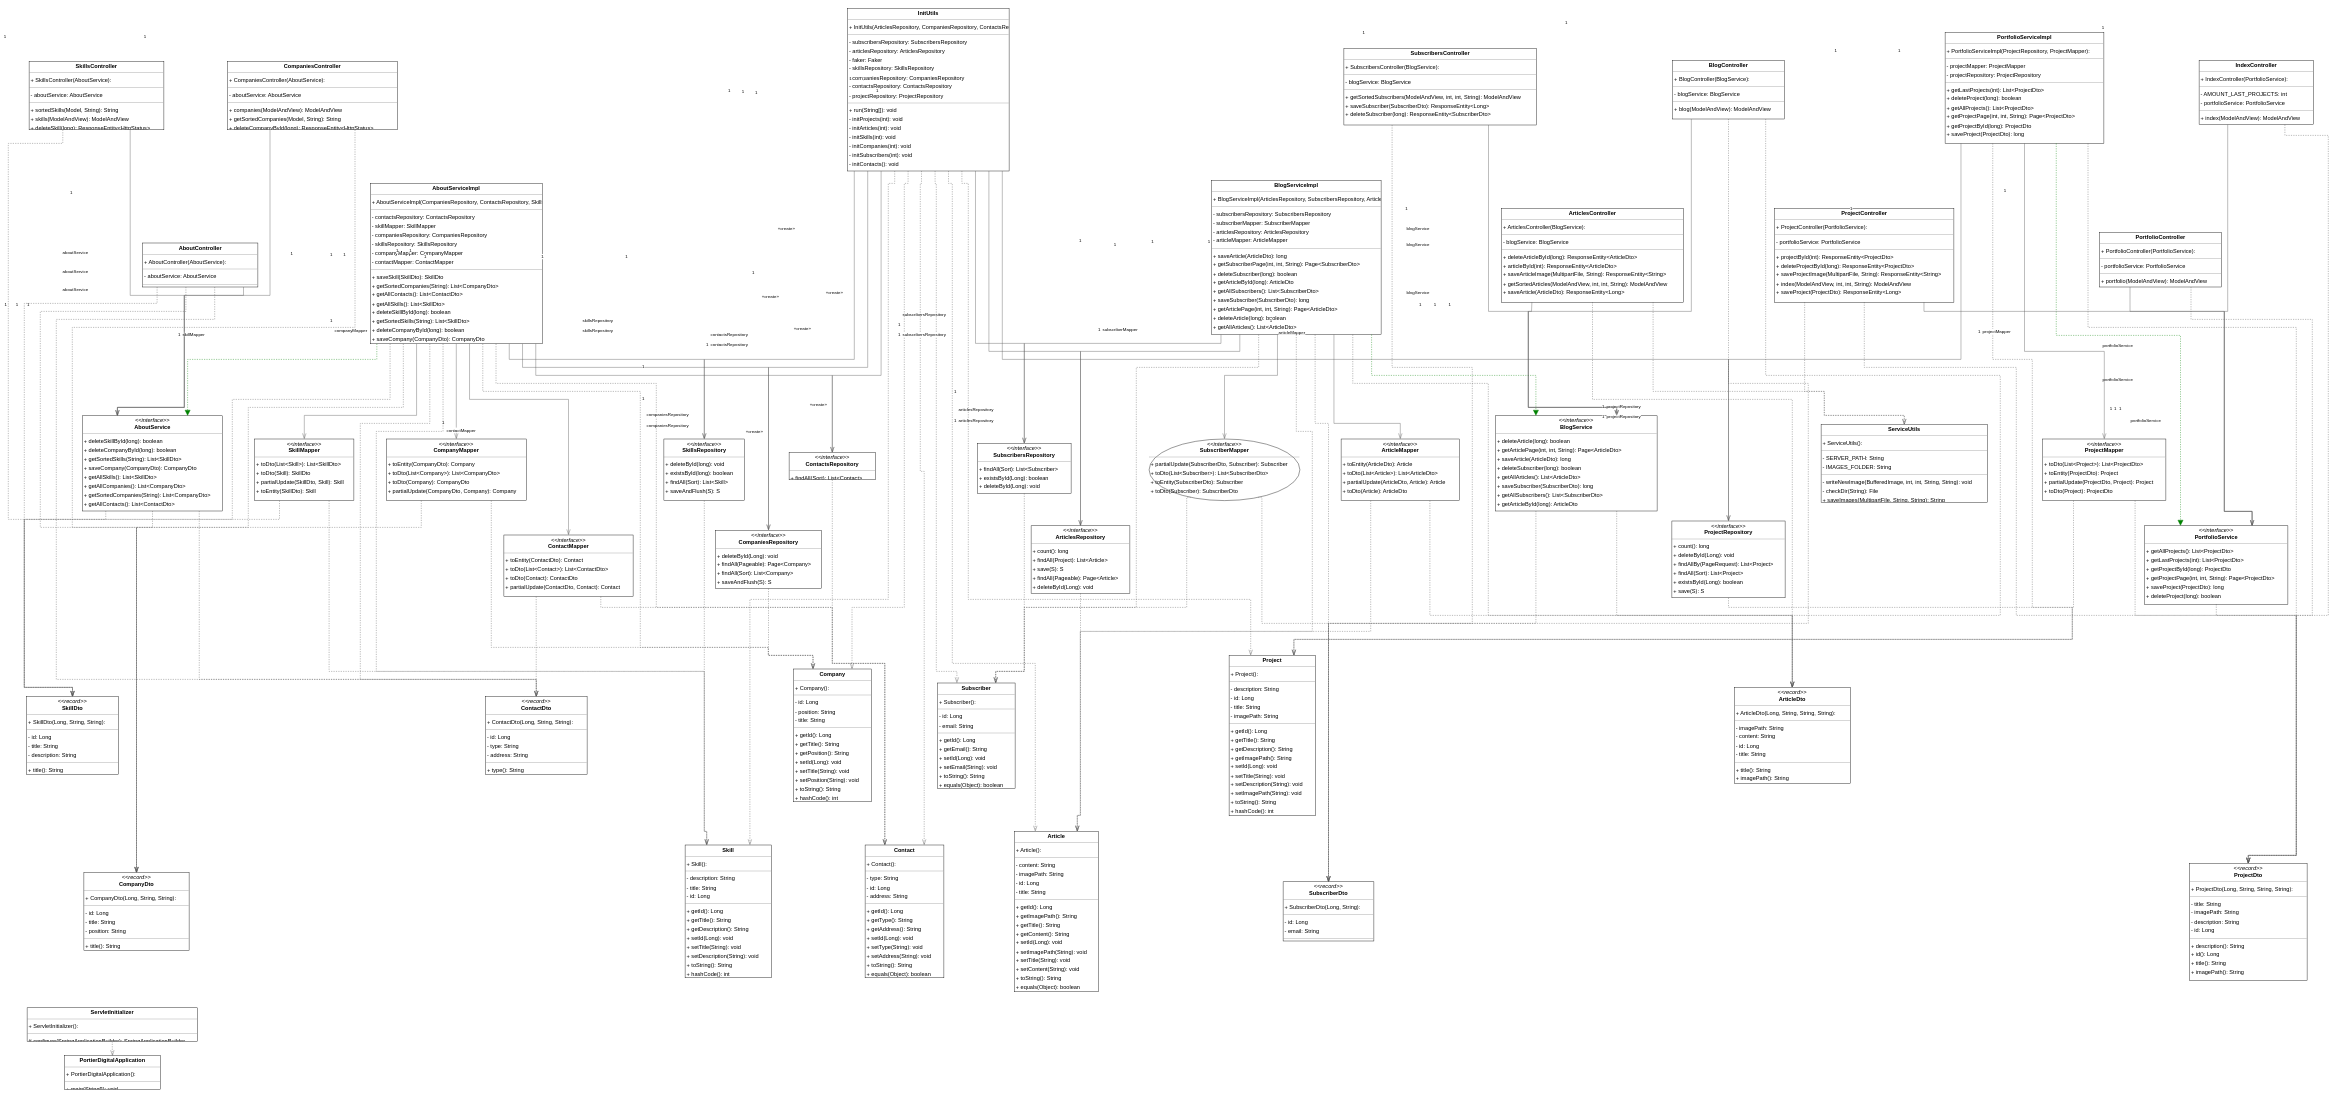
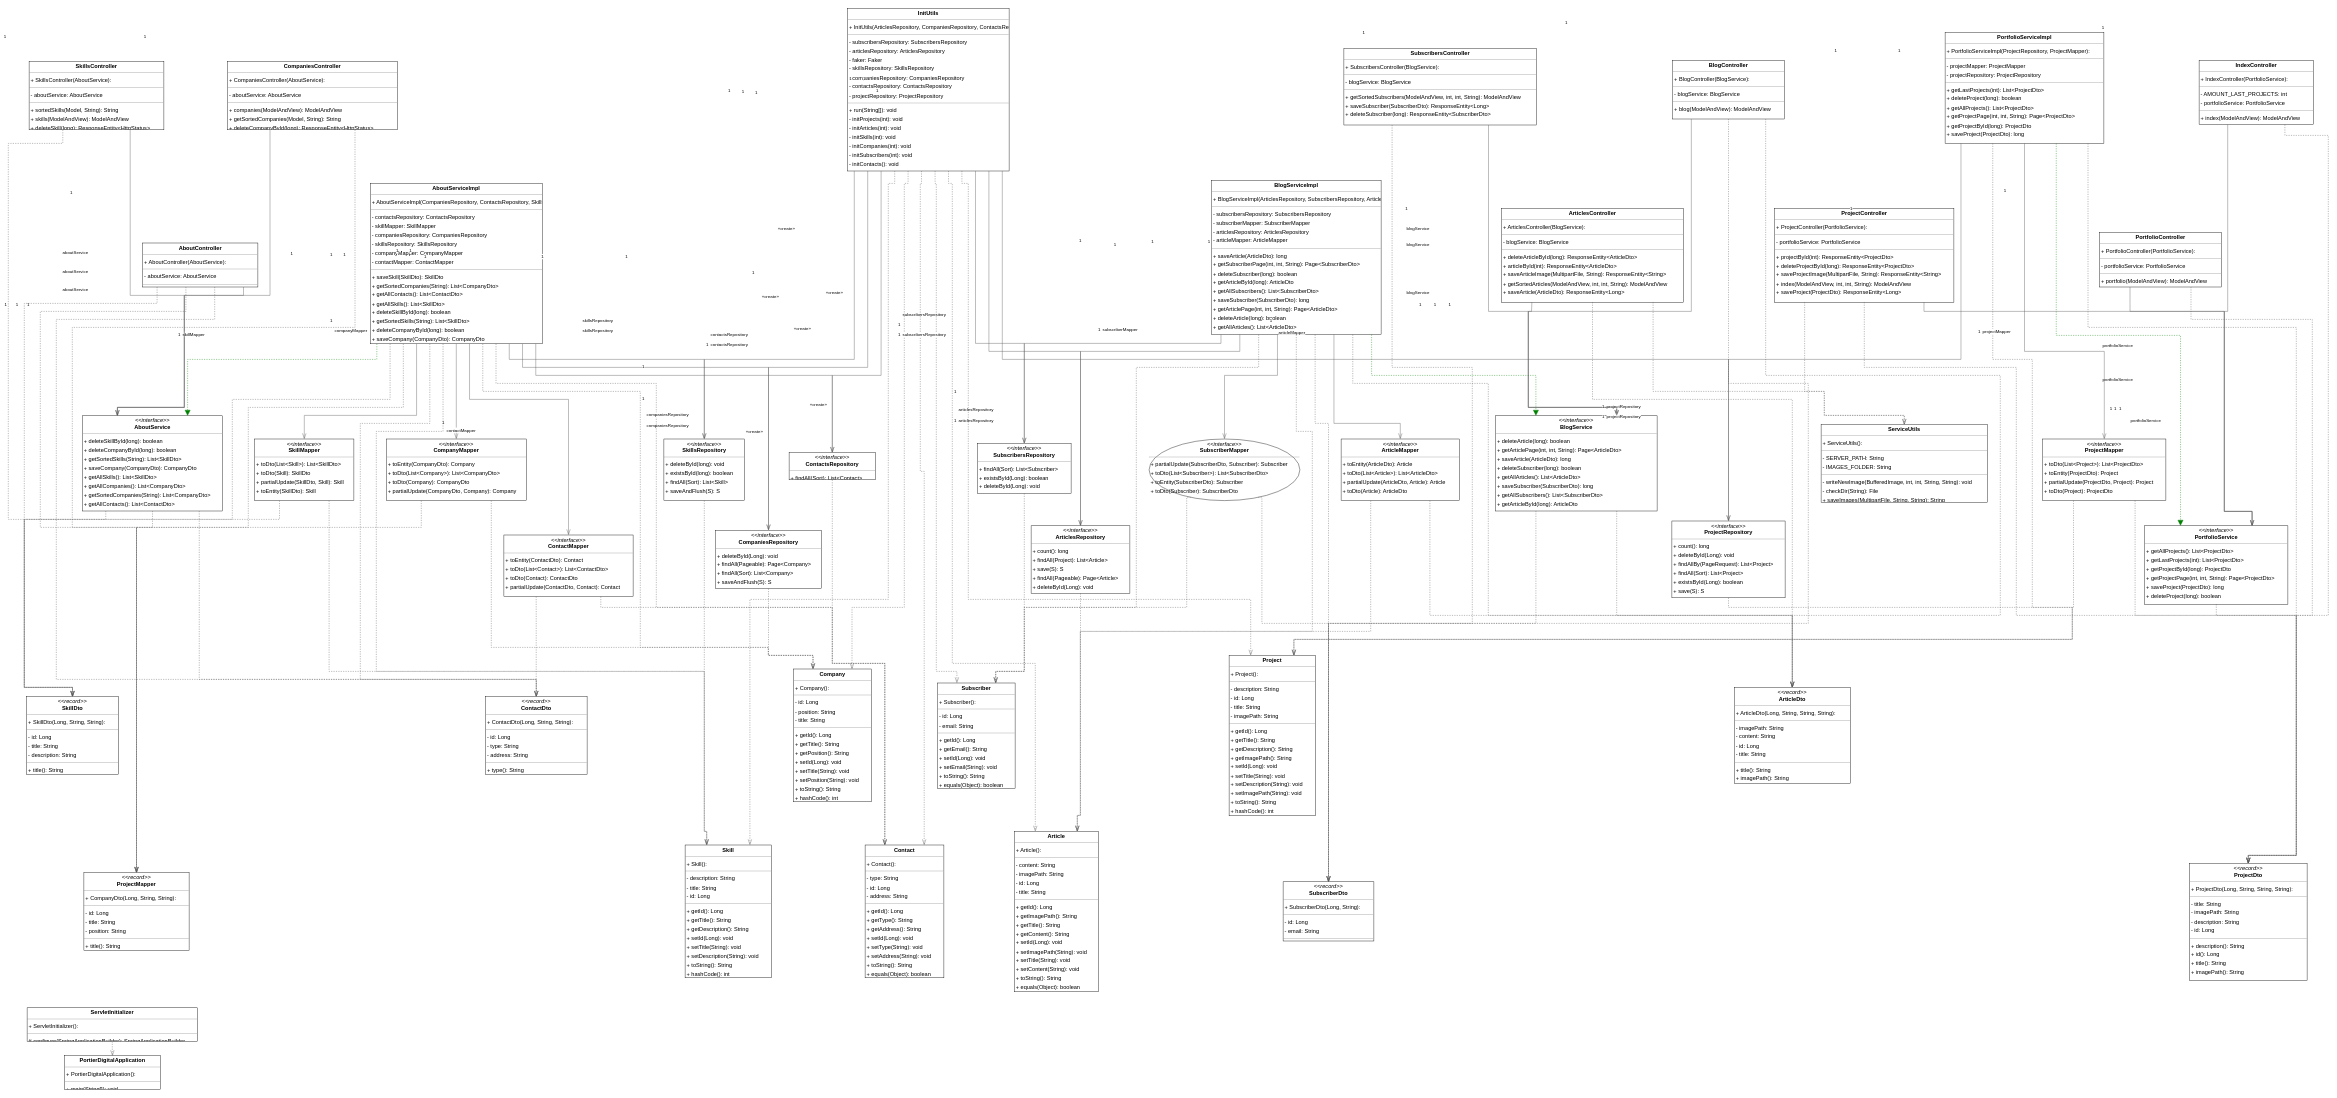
(133, 903) -> (133, 903)
